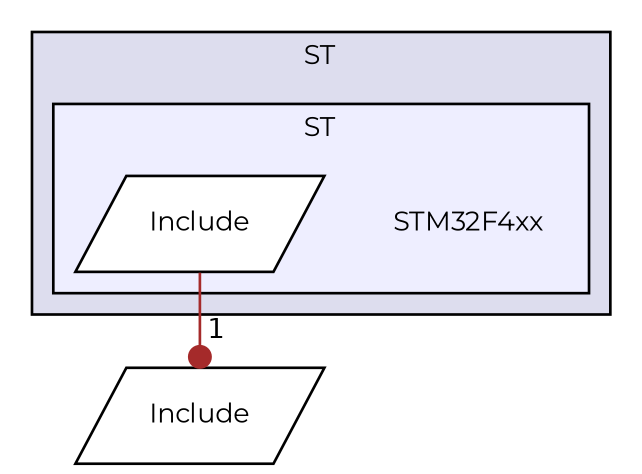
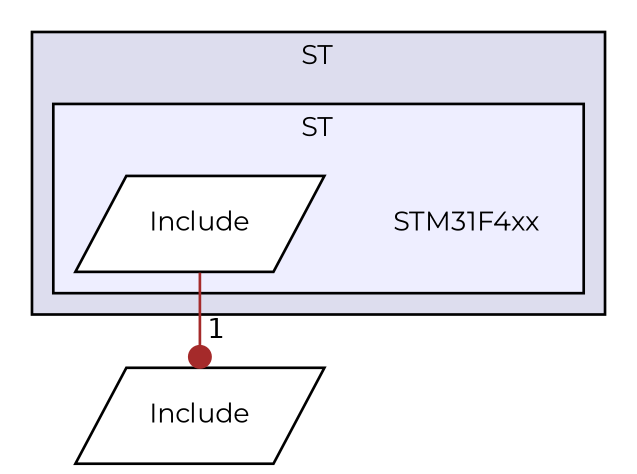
(469, 224) -> (466, 224)
